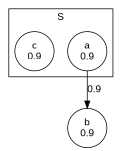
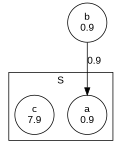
(34, 51) -> (34, 115)
(87, 86) -> (87, 65)
